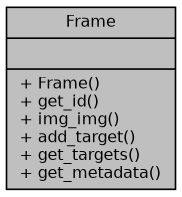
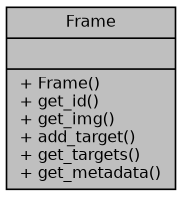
(70, 119) -> (67, 119)
